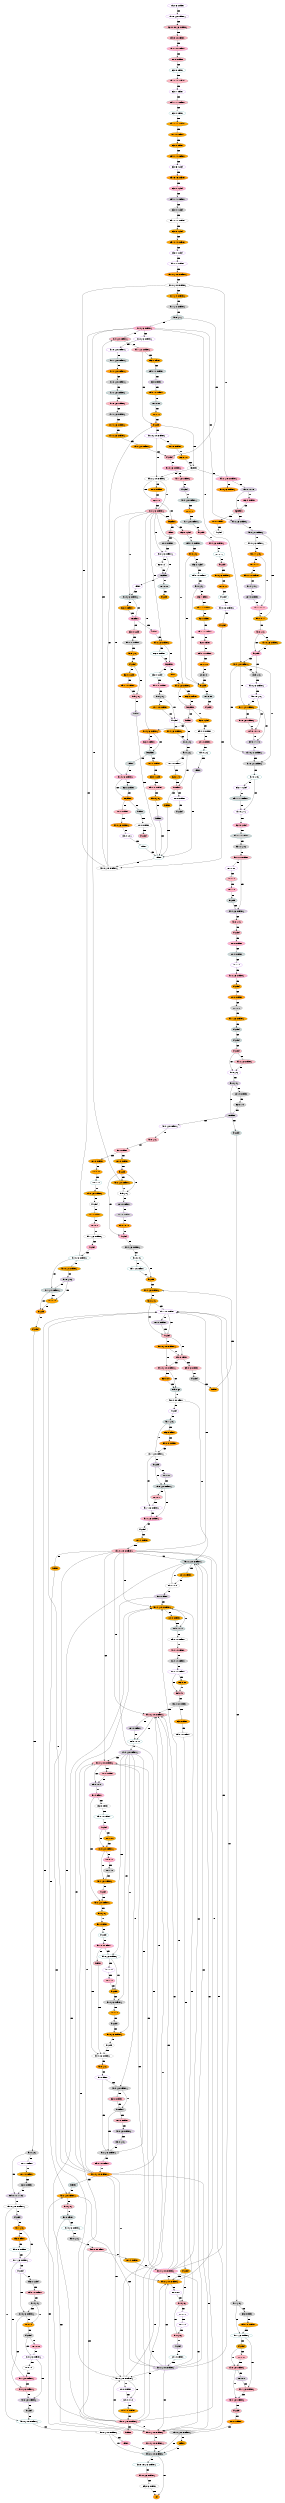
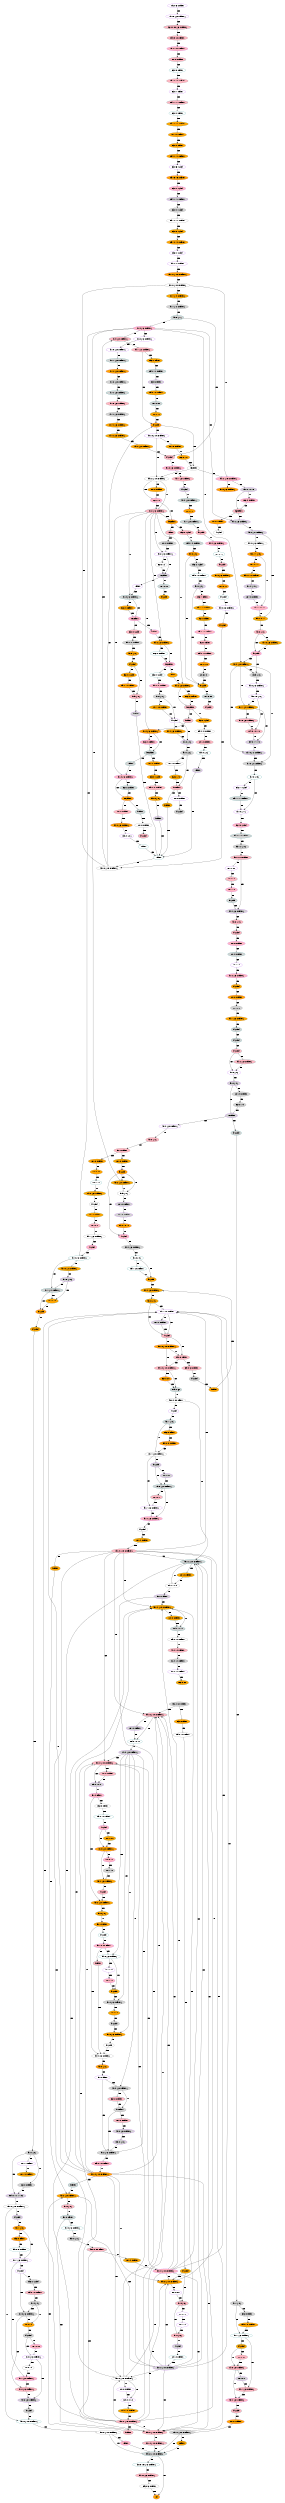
(179, 1693) -> none
(26, 2179) -> (38, 2170)
